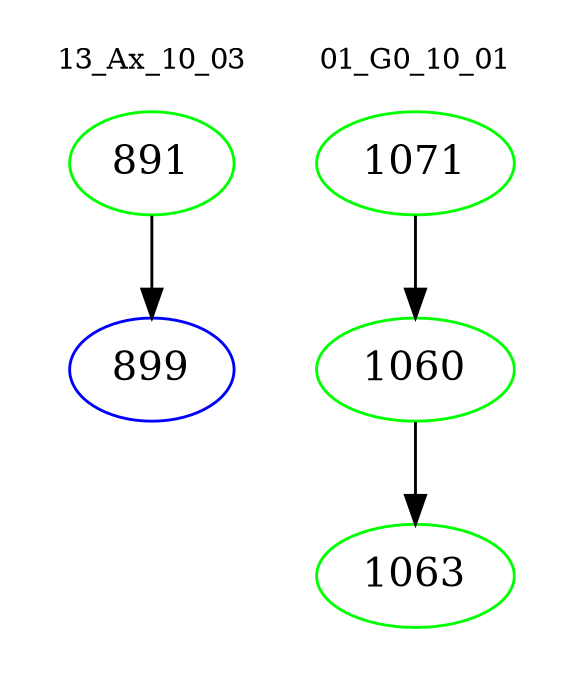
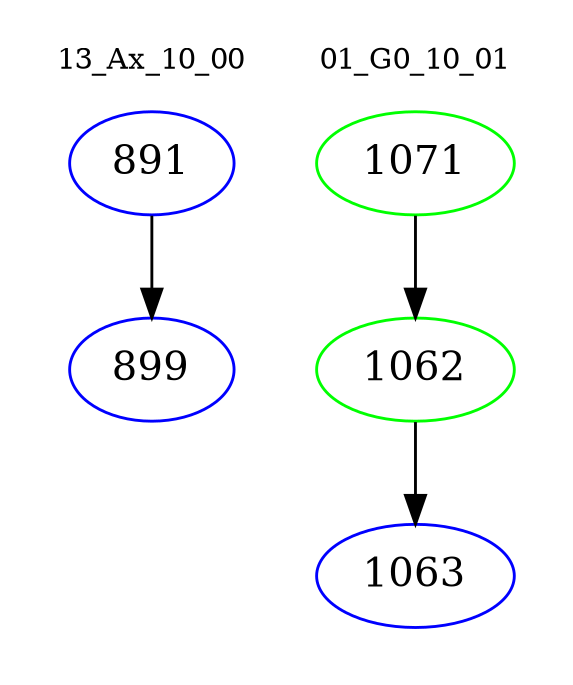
(152, 62) -> (152, 62)
(152, 163) -> (152, 163)
(415, 370) -> (415, 370)
(415, 576) -> (415, 576)
